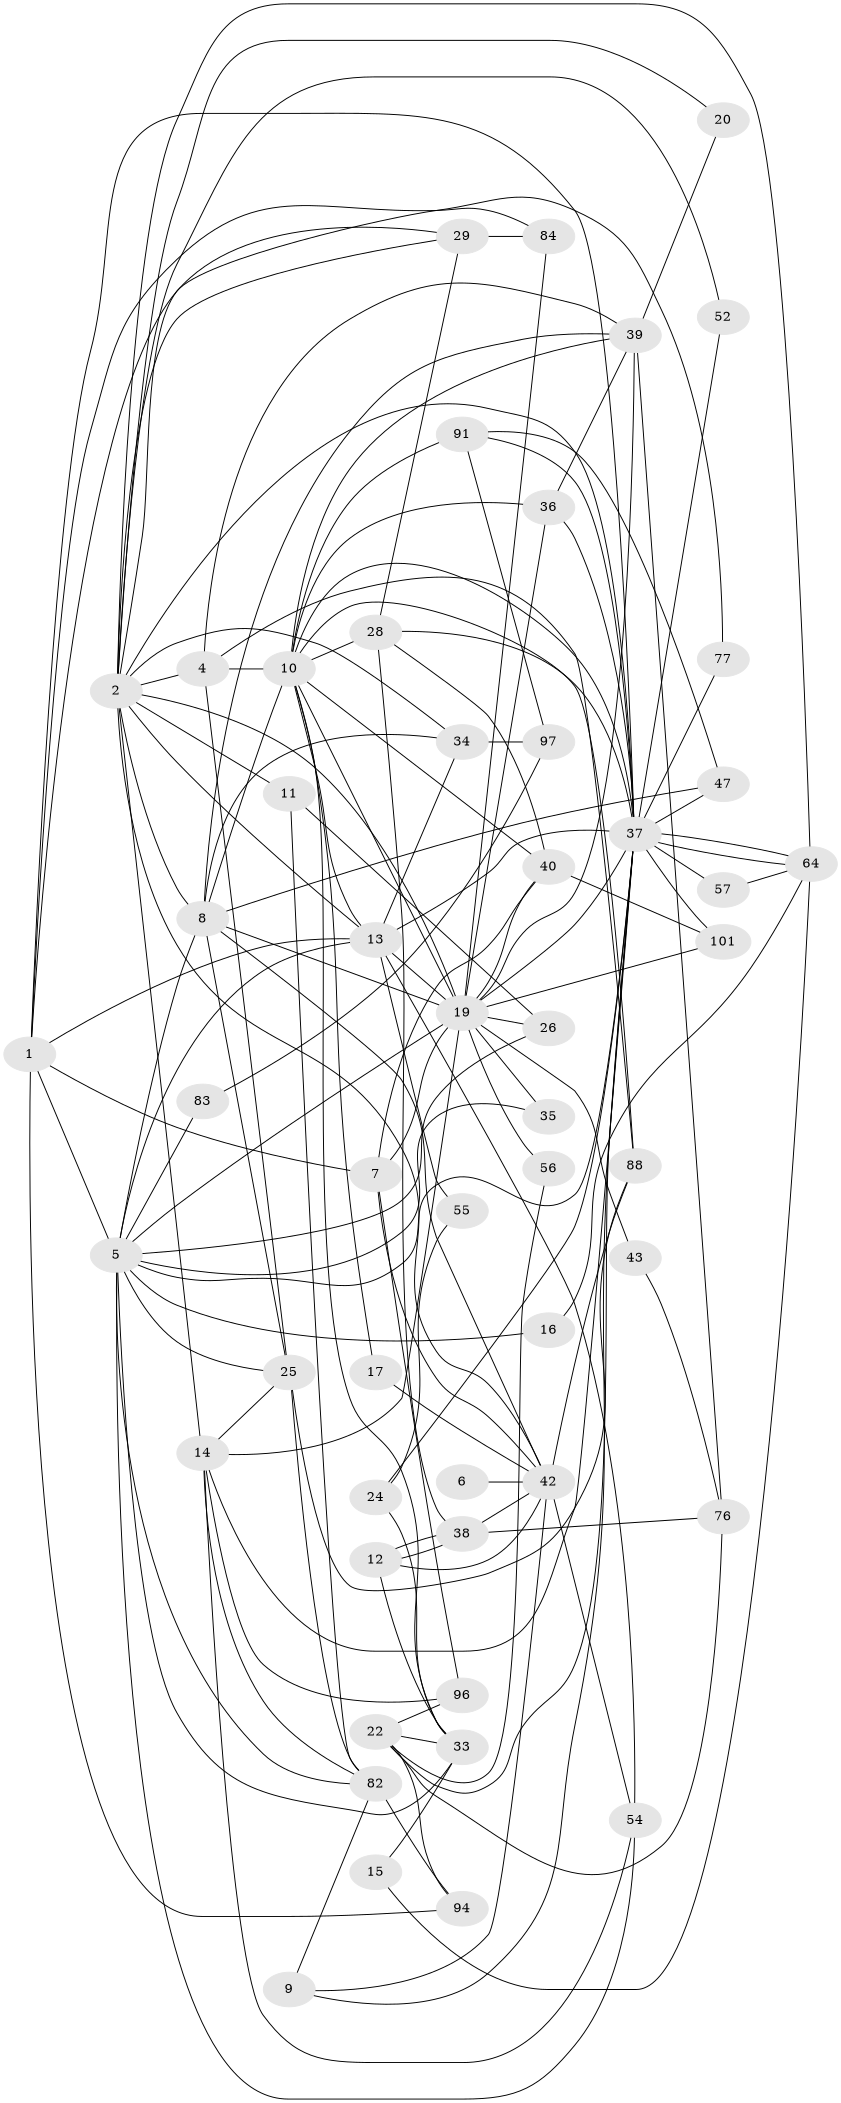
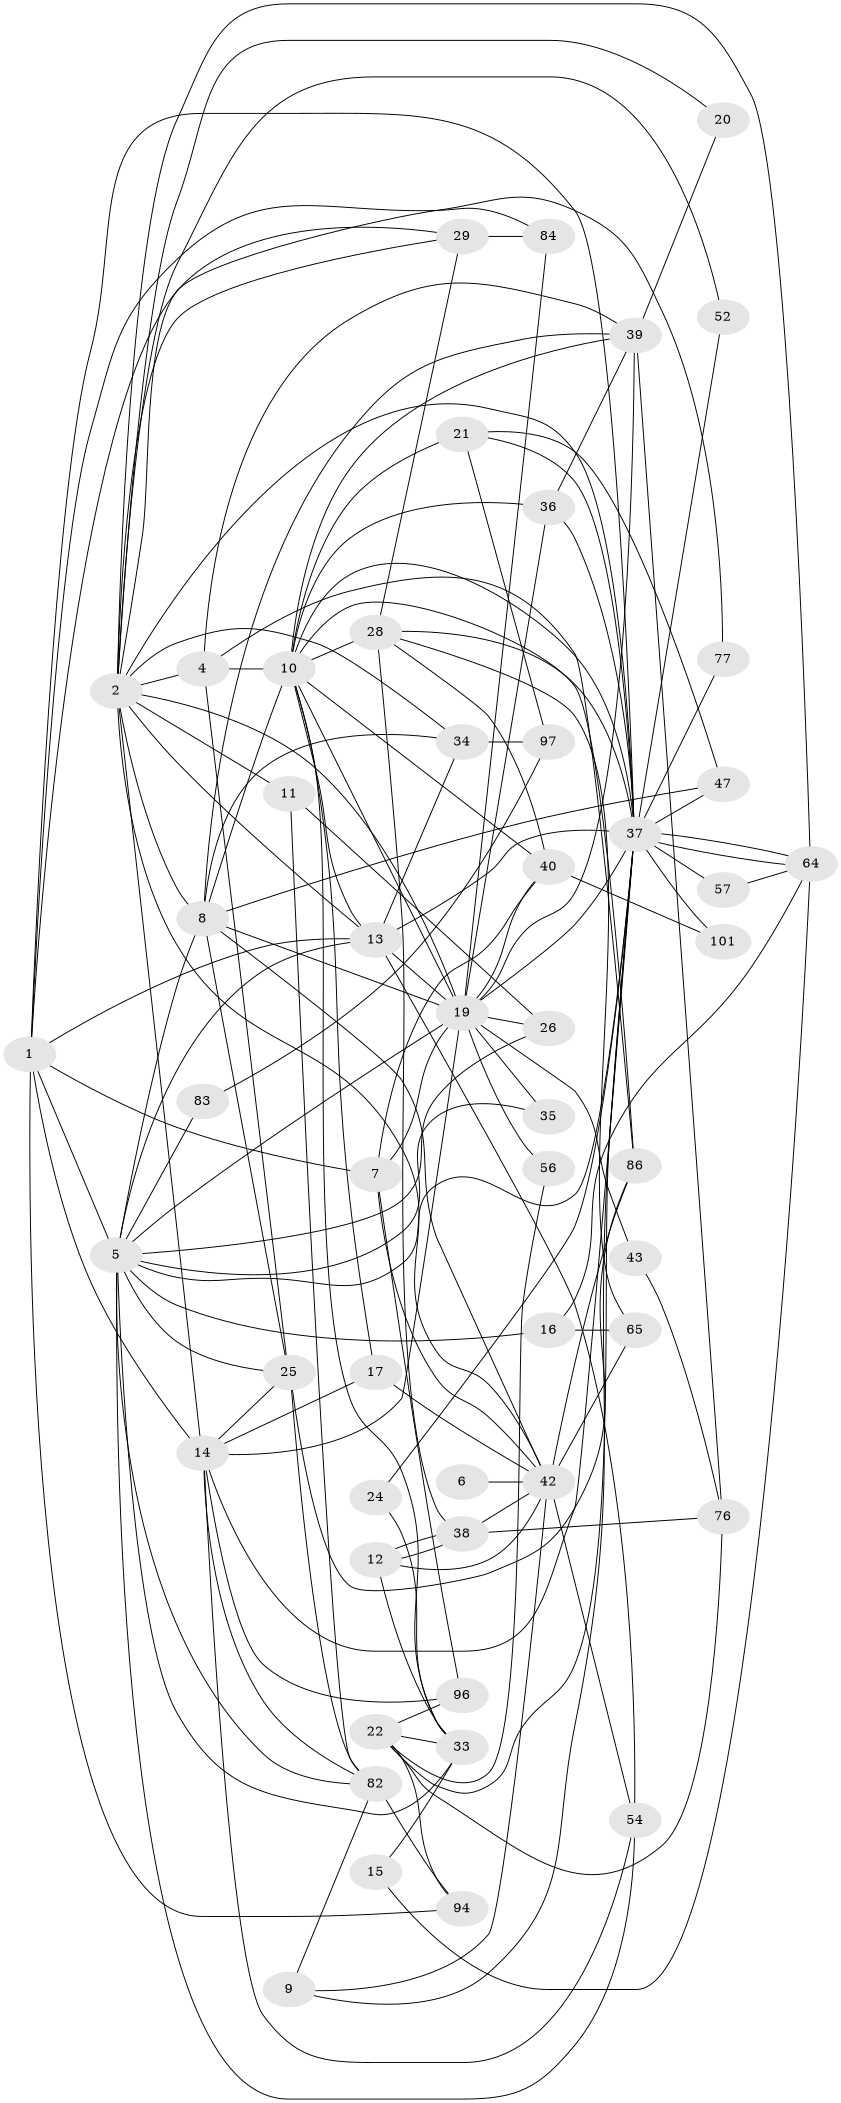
(462, 434) -> (462, 434)
(592, 978) -> none
(635, 1166) -> (635, 1166)
(462, 1211) -> none
none -> (84, 1267)
none -> (635, 1330)
none -> (286, 1414)
